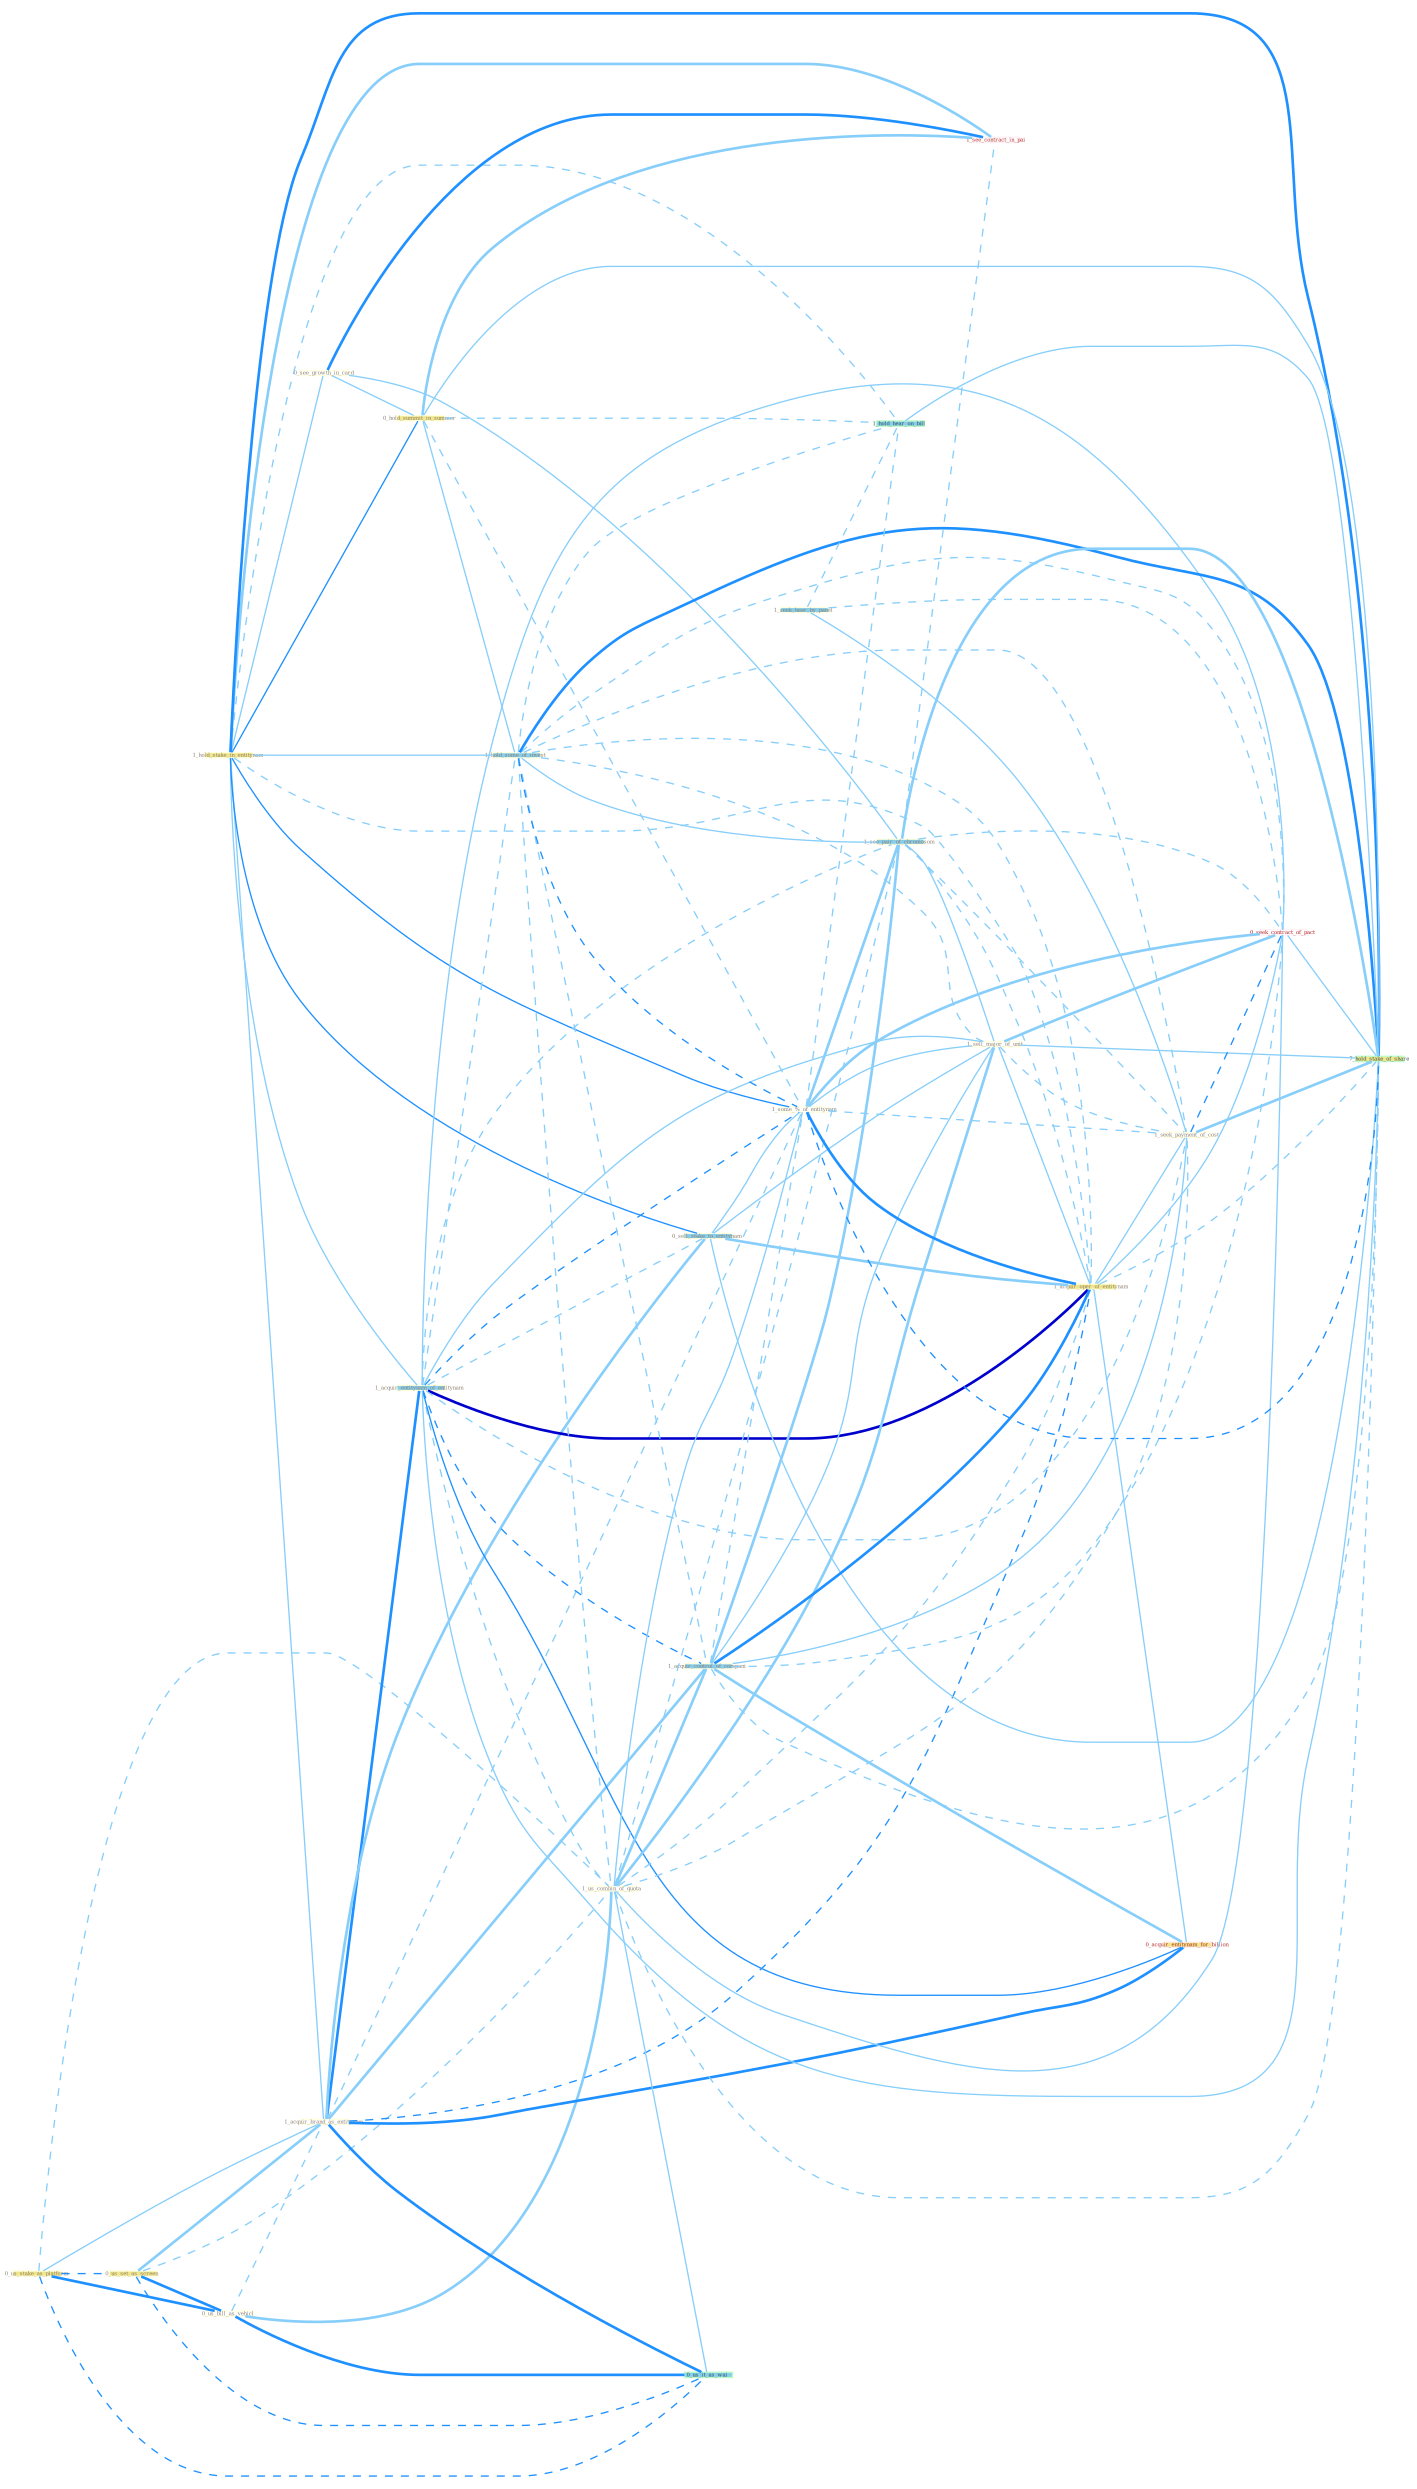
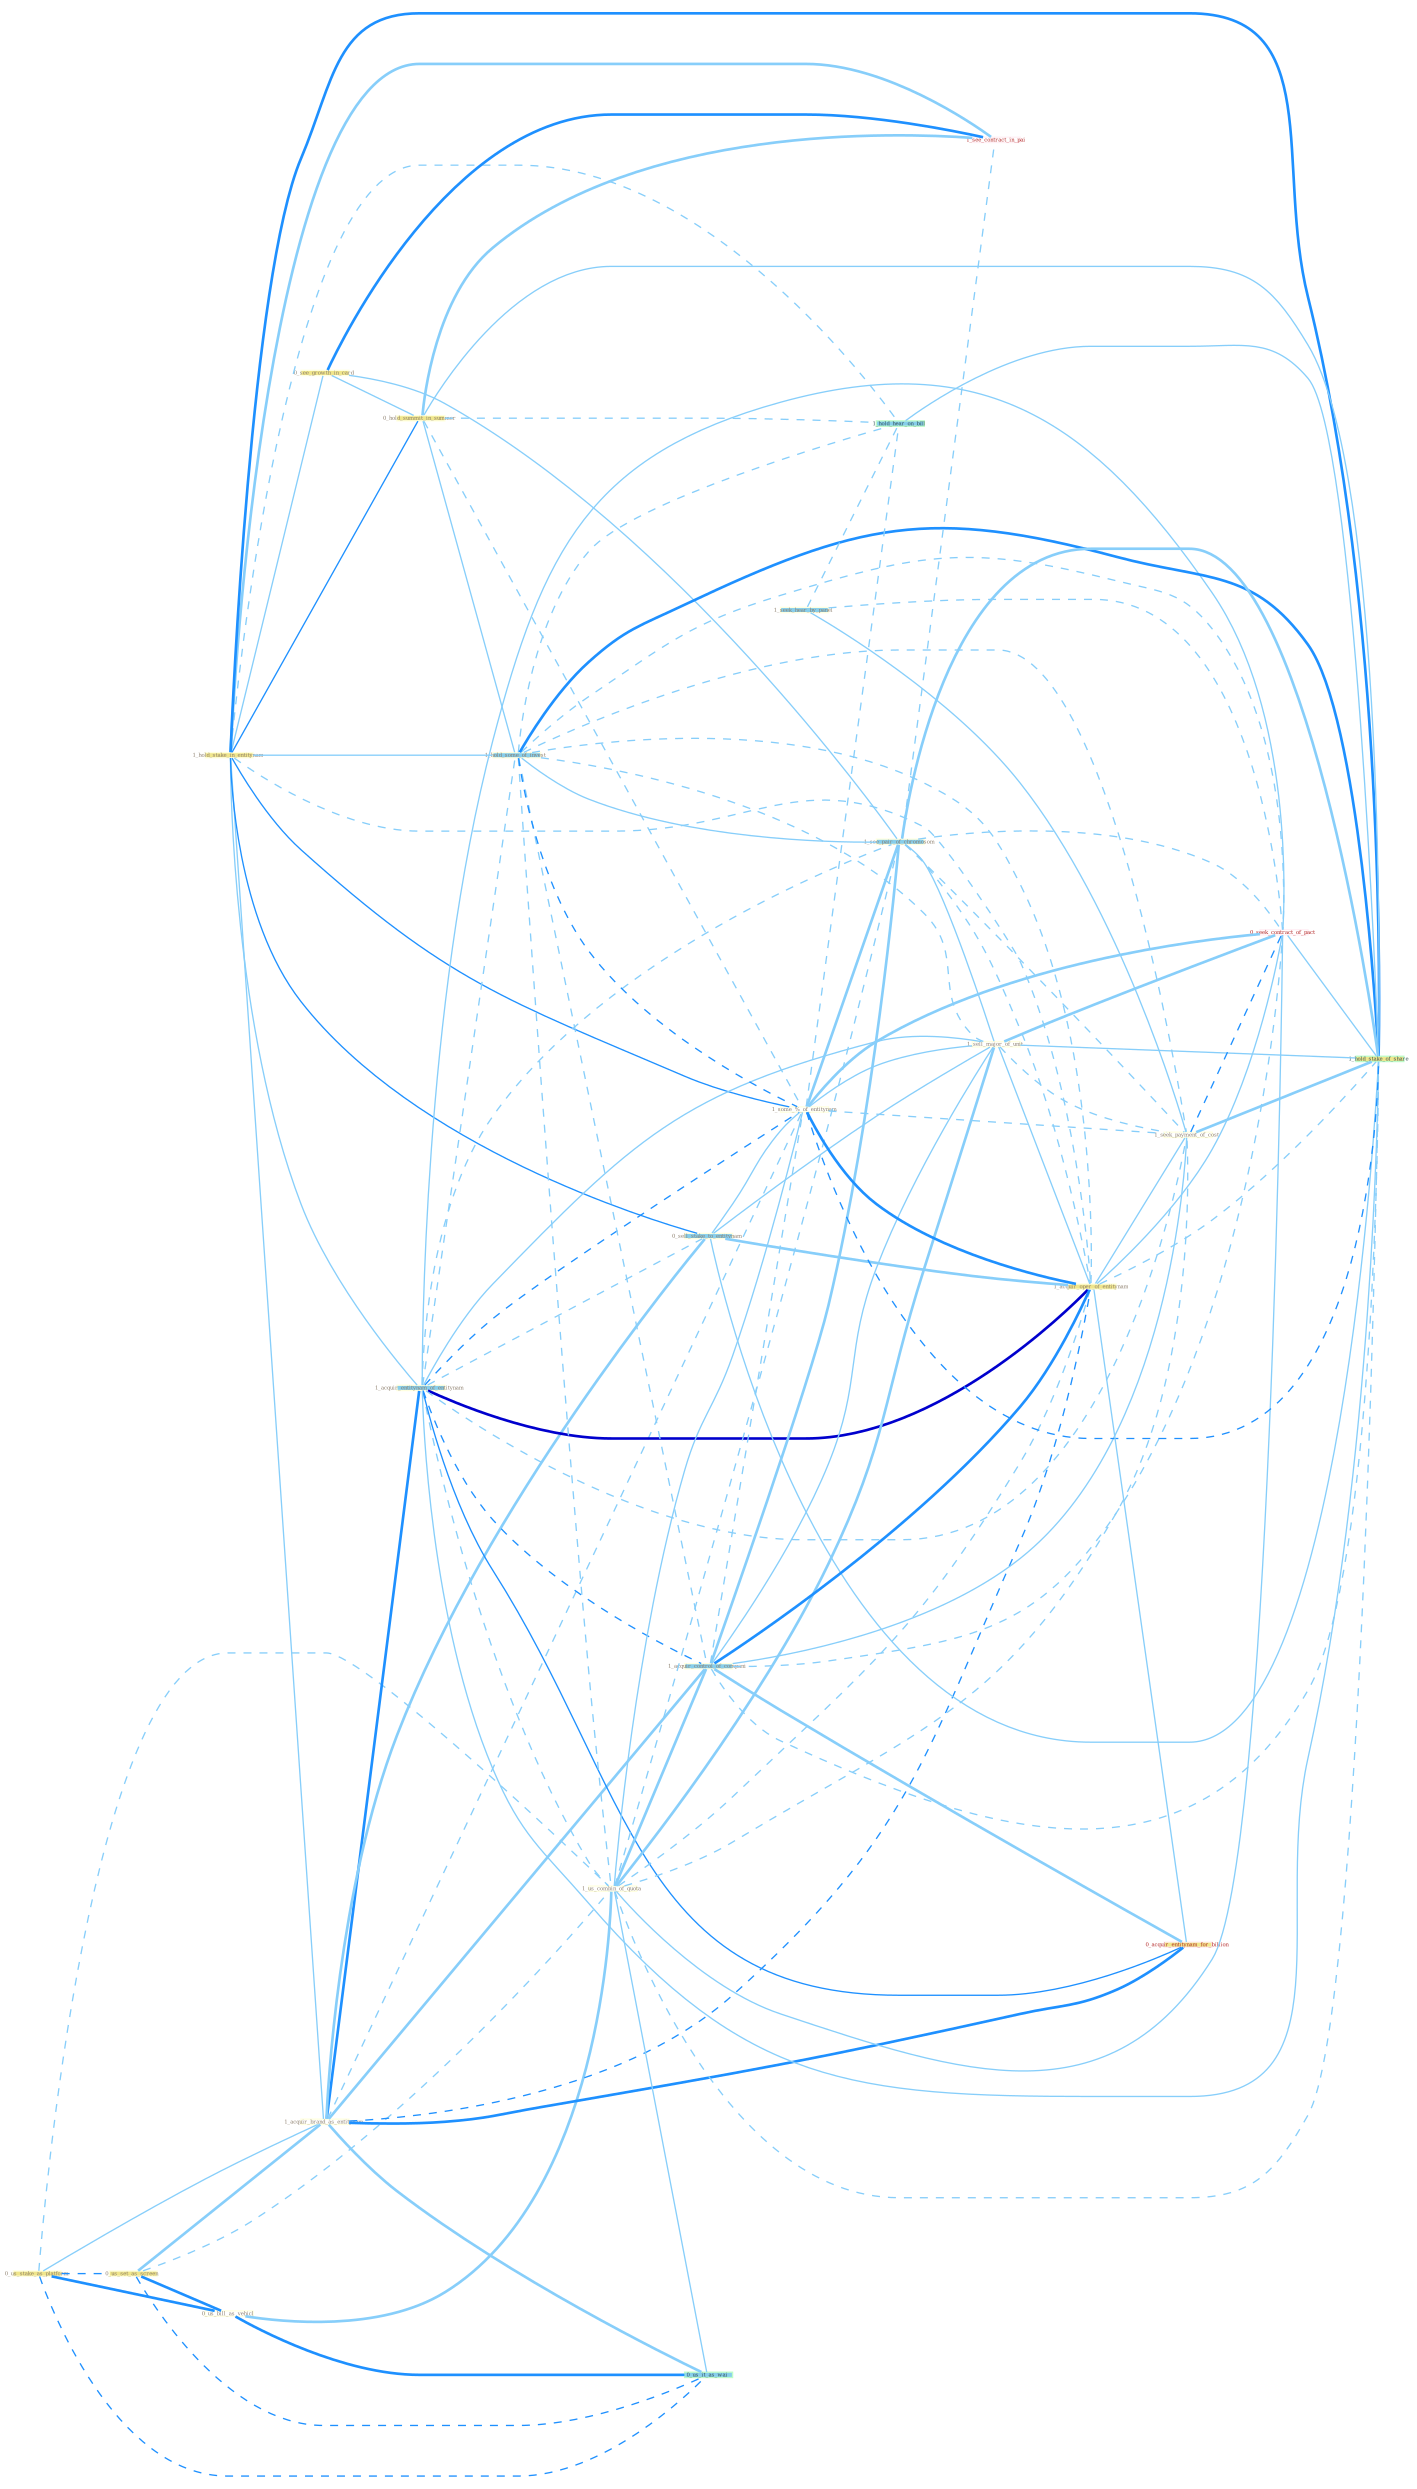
(325, 373) -> (325, 373)
(1380, 1059) -> (1380, 1059)
(277, 2218) -> none
(504, 2264) -> (504, 2264)
